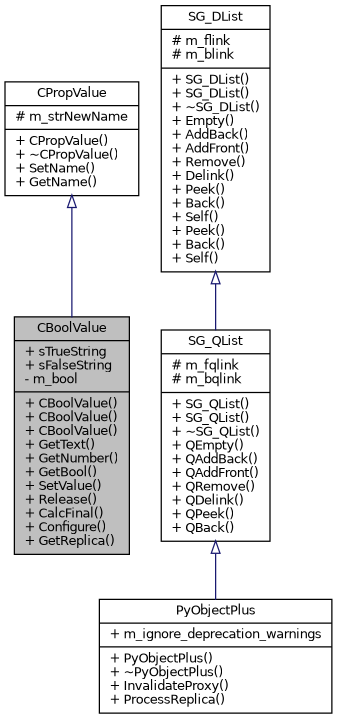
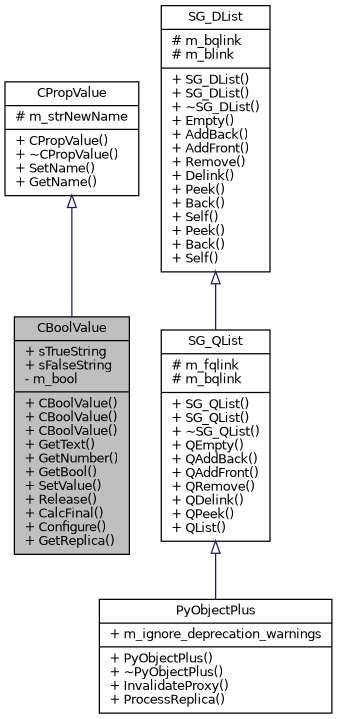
(201, 41) -> (207, 41)
(203, 528) -> (199, 528)
